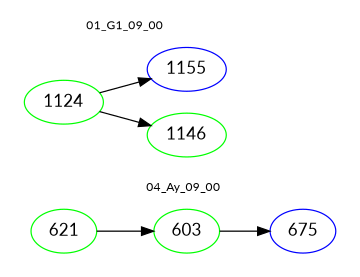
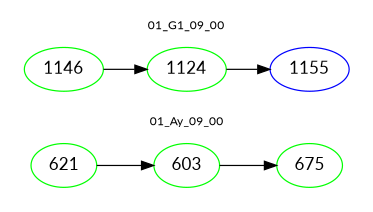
(119, 117) -> (119, 69)
(183, 188) -> (187, 122)
(303, 231) -> (310, 165)
